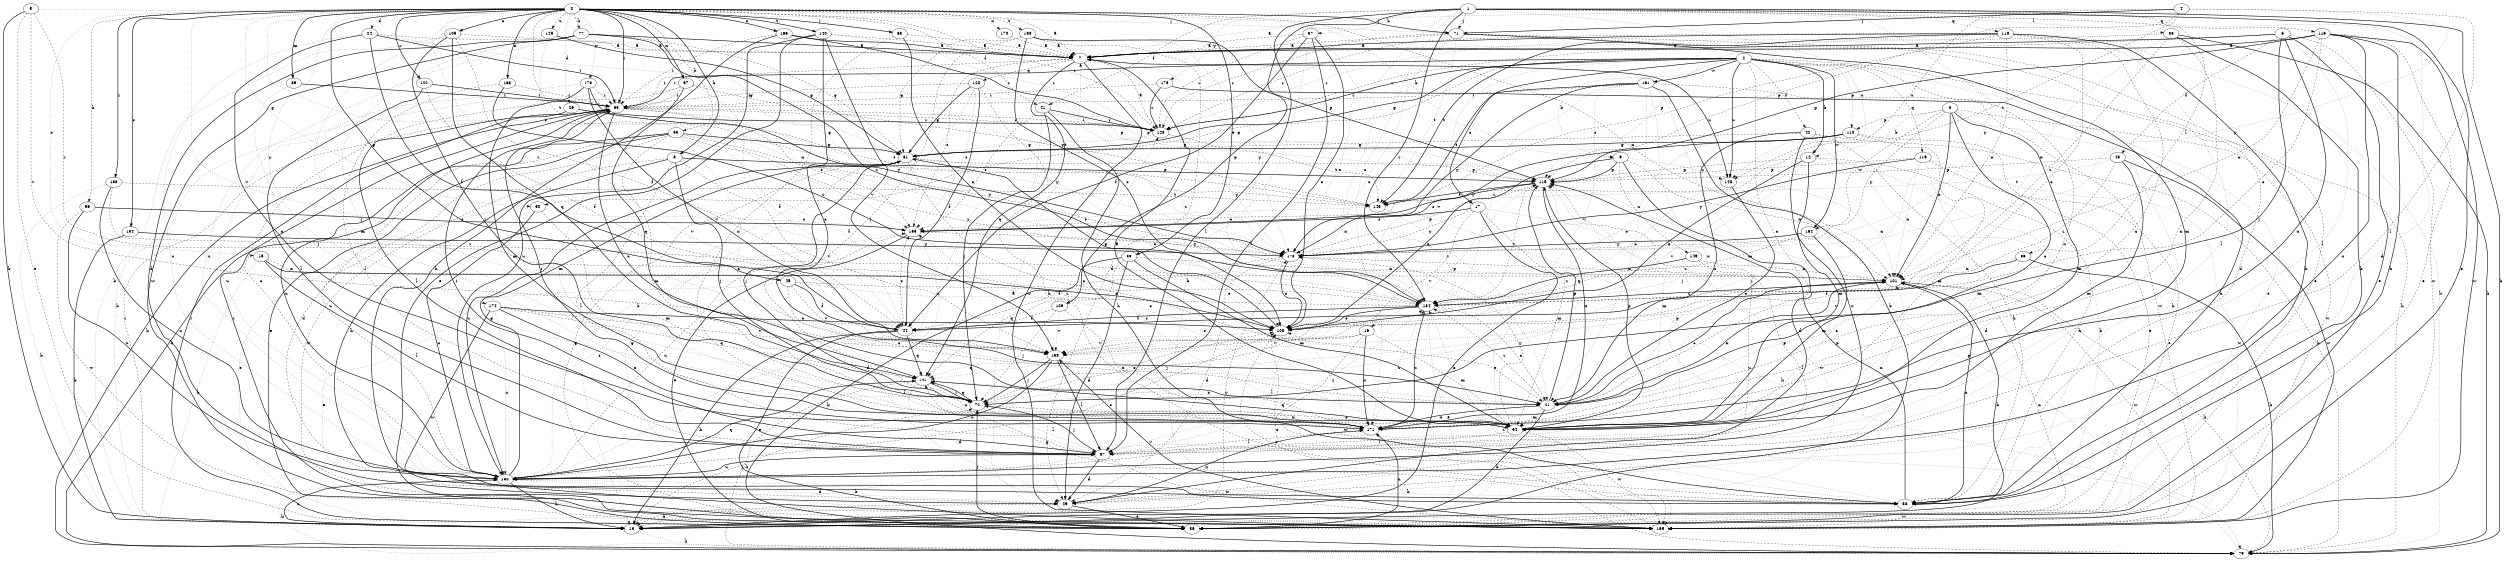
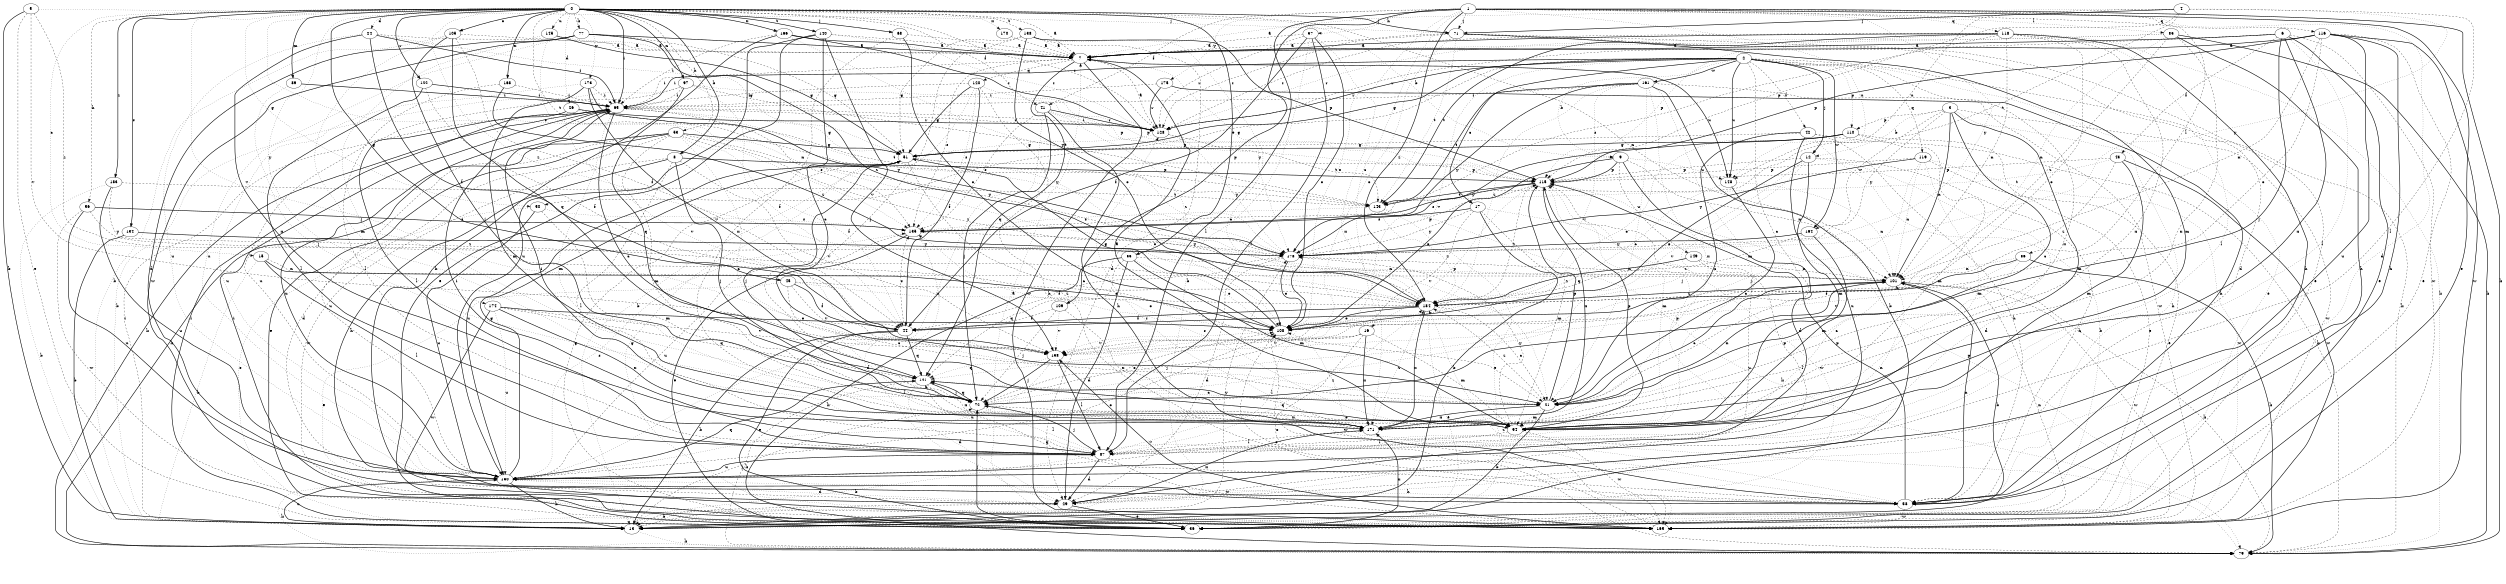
(1825, 108) -> (1825, 108)
none -> (770, 250)
(793, 436) -> (793, 436)
